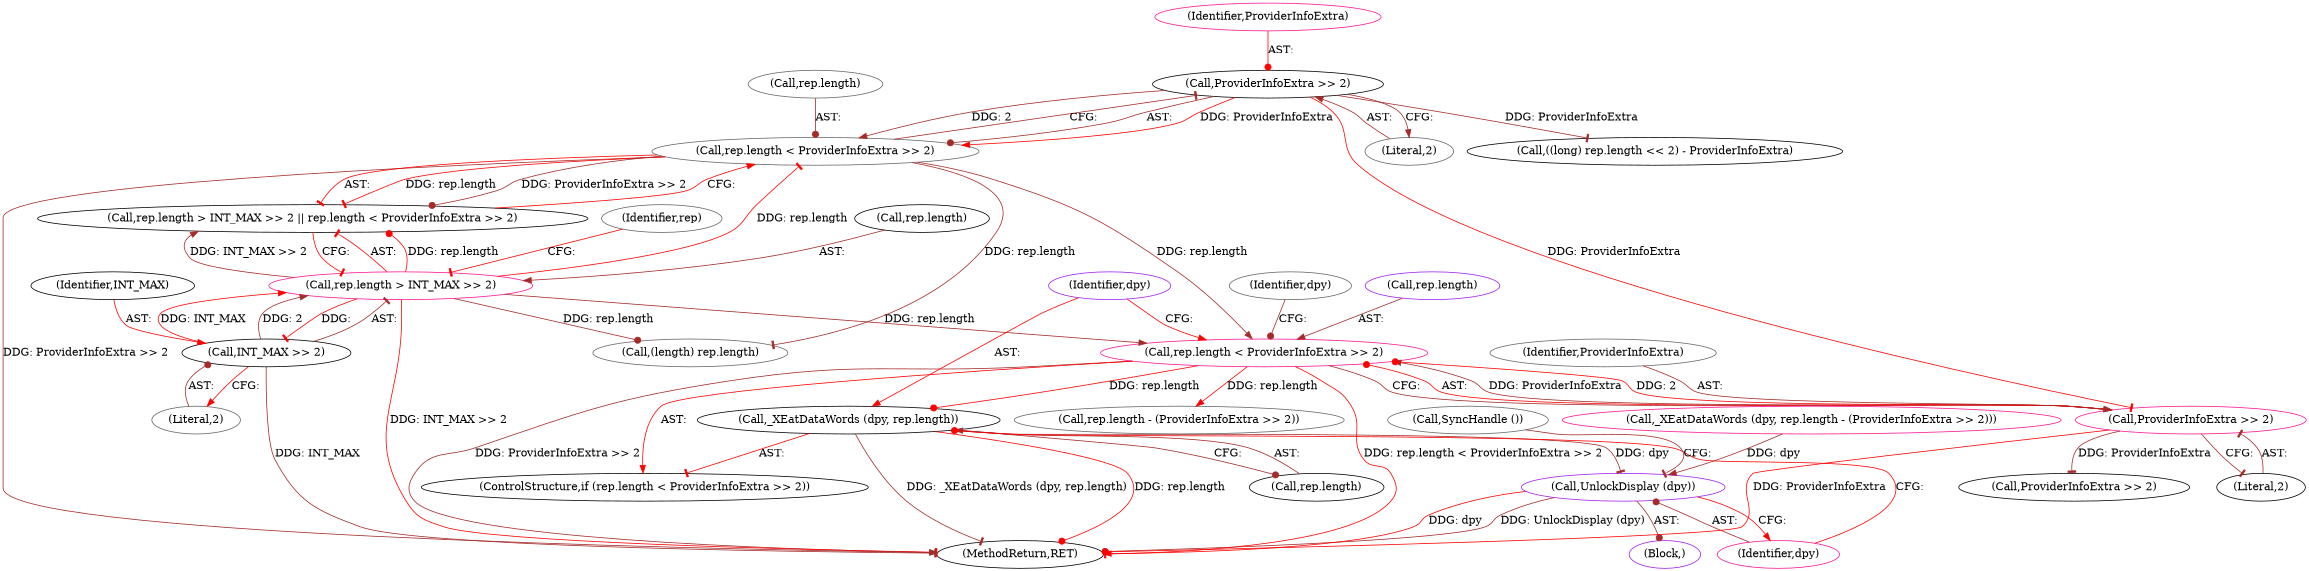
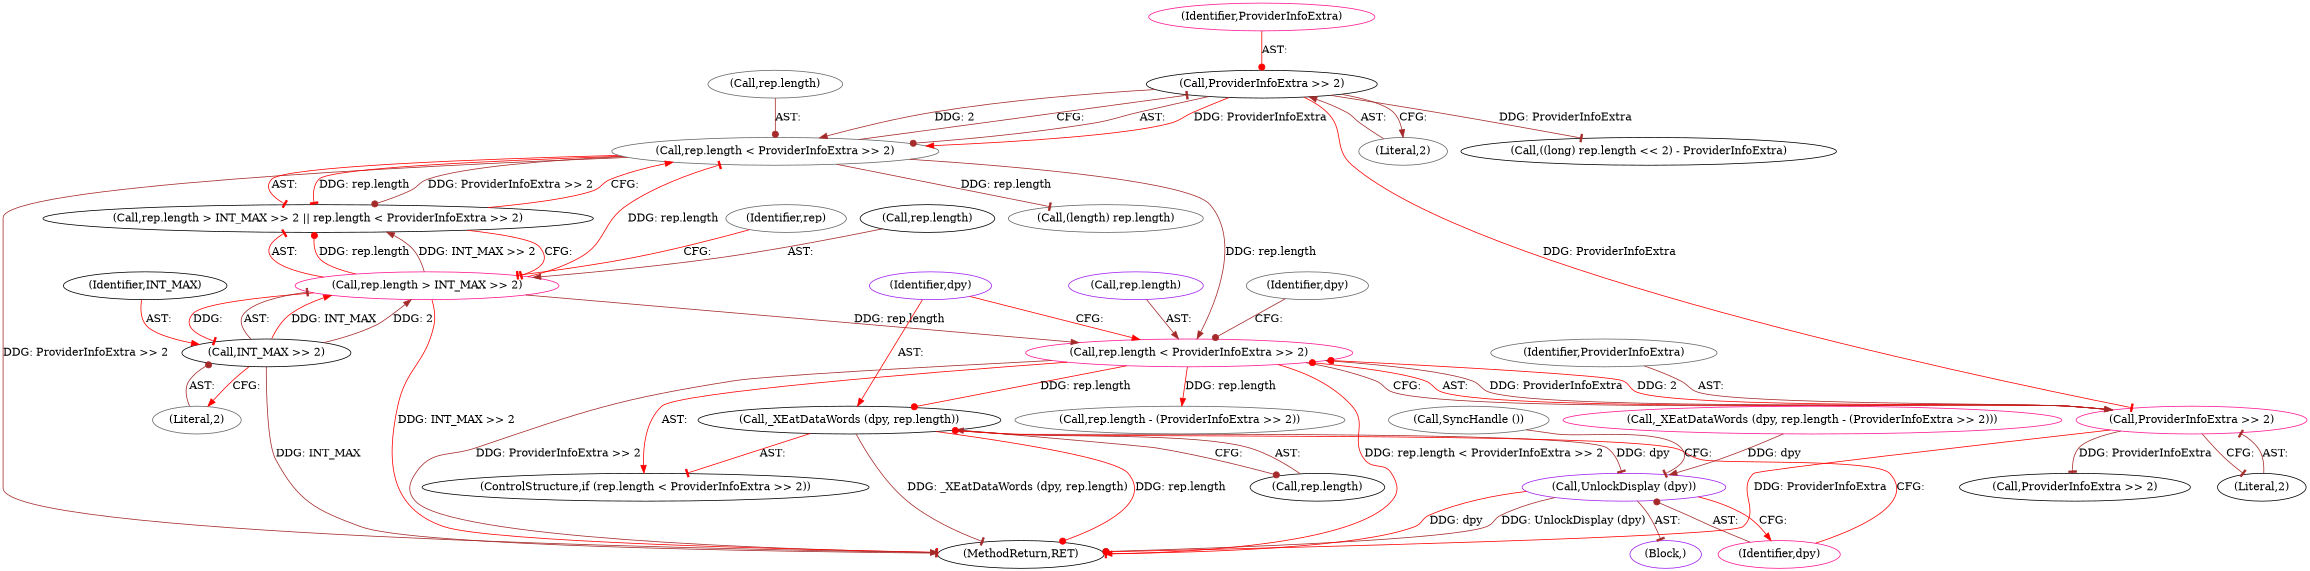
(544, 319) -> none
(1649, 517) -> (1650, 518)
